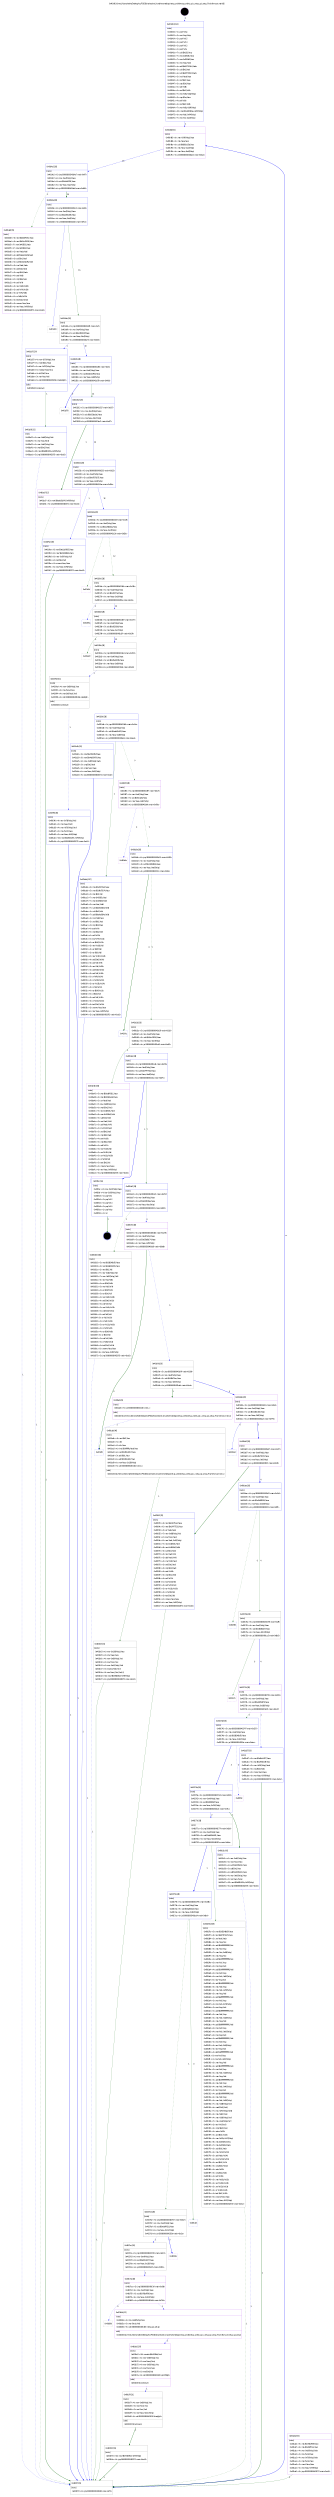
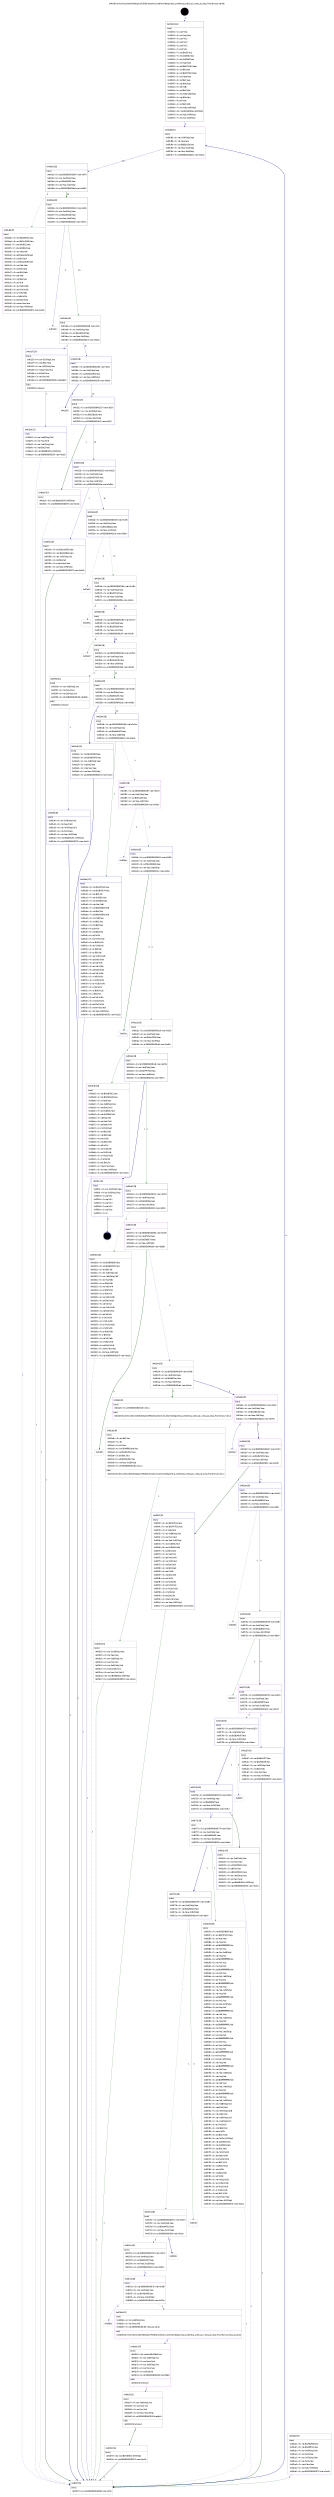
none -> (115, 692)
(109, 1426) -> (170, 1423)
